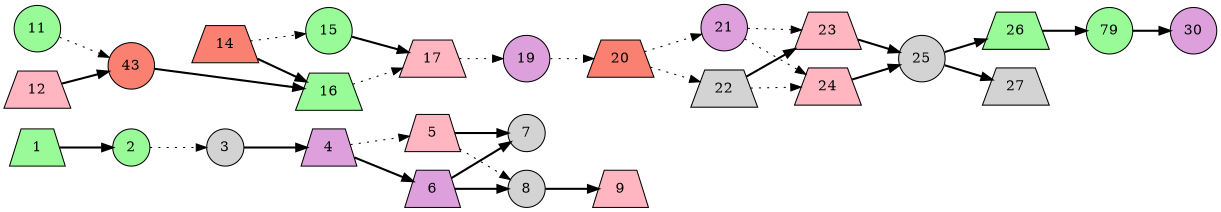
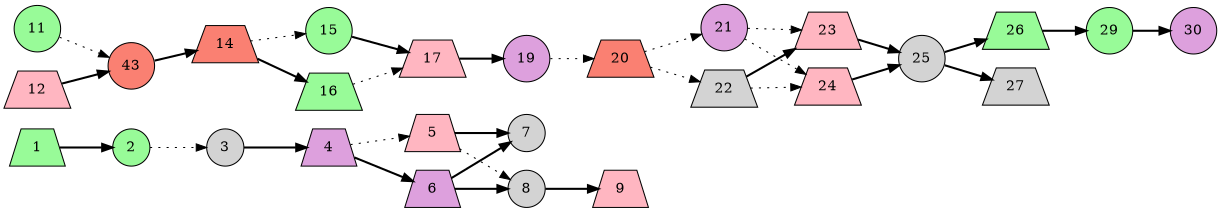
(1109, 31) -> (1109, 31)
(476, 59) -> (476, 59)
(224, 78) -> (170, 57)
